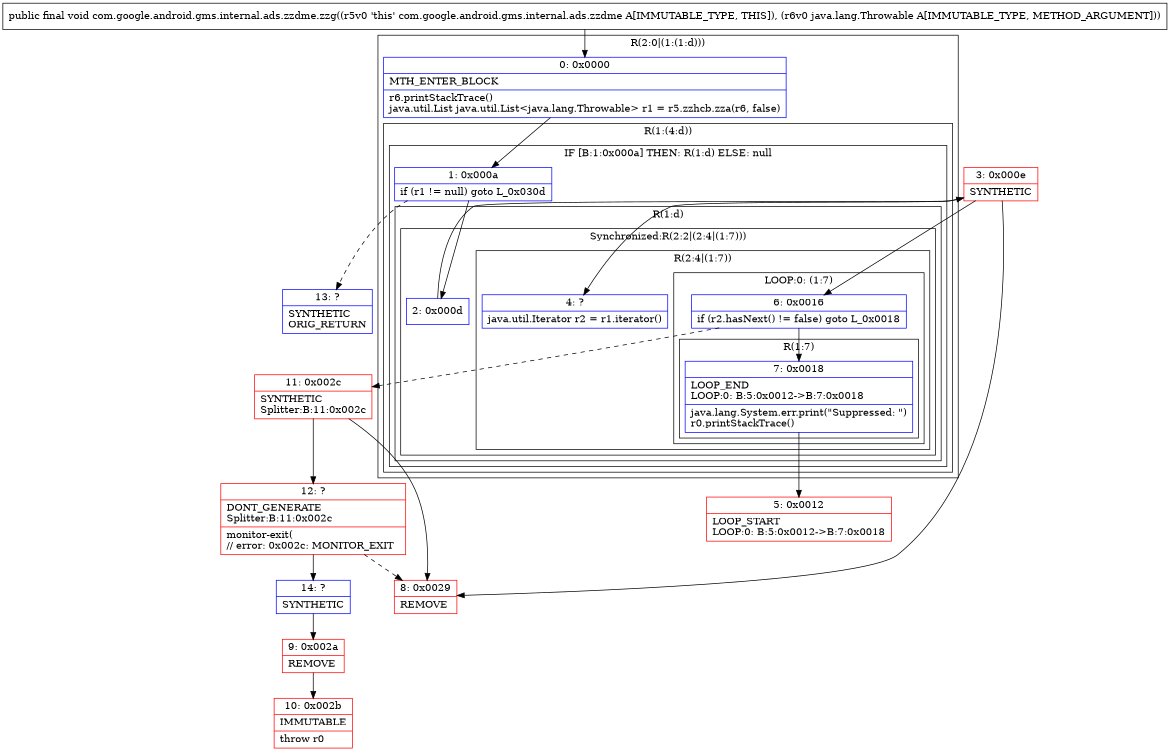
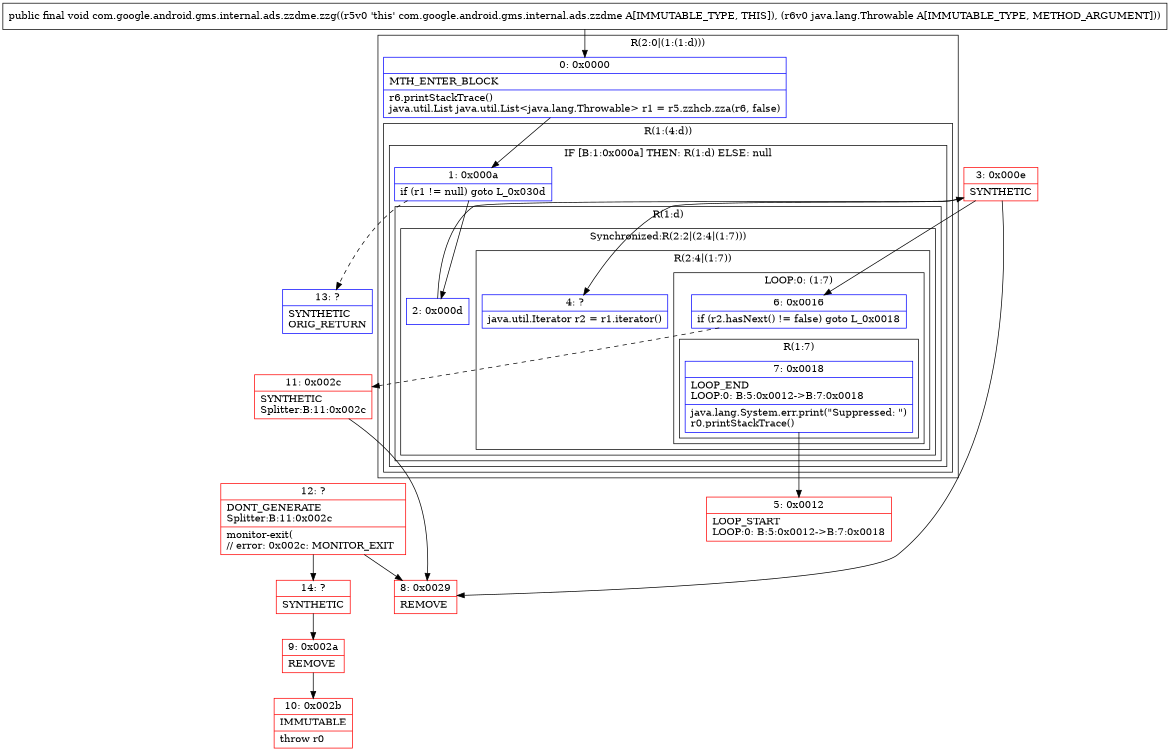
(799, 344) -> none
(313, 448) -> none
(380, 565) -> (380, 565)
(313, 597) -> (313, 597)
